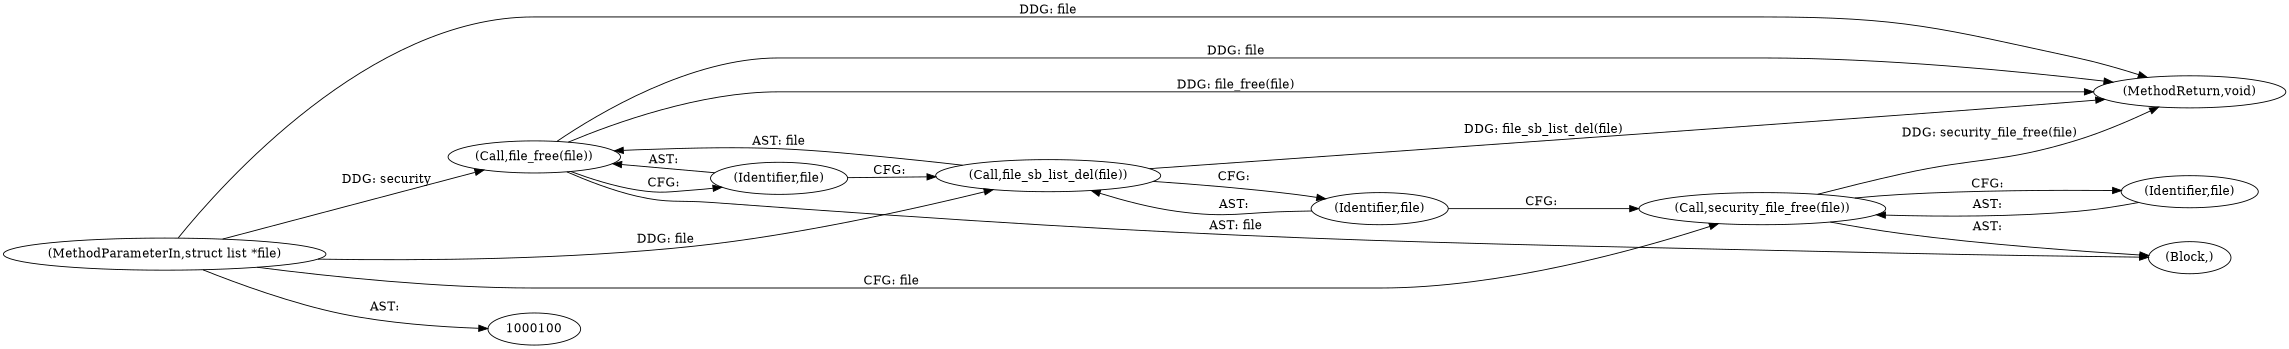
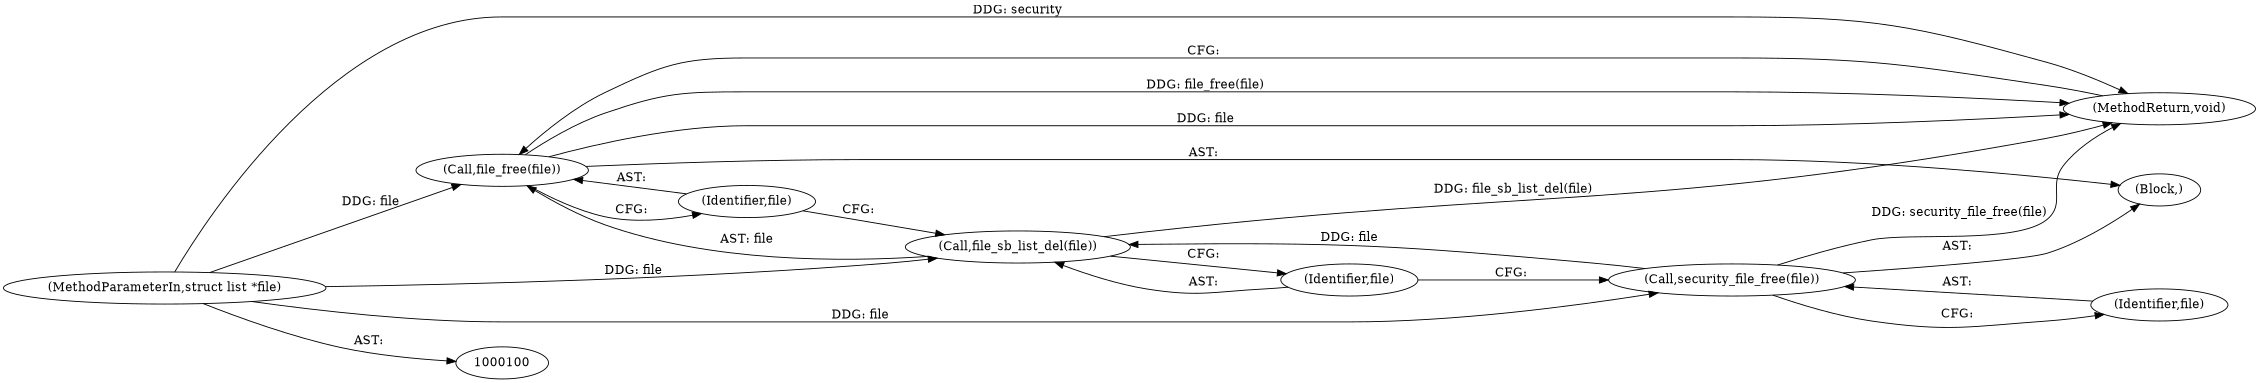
(1048, 10) -> (1018, 10)
none -> (1304, 58)
(387, 180) -> (371, 202)
(1236, 226) -> (1206, 153)
none -> (1392, 247)
(892, 281) -> (860, 315)
